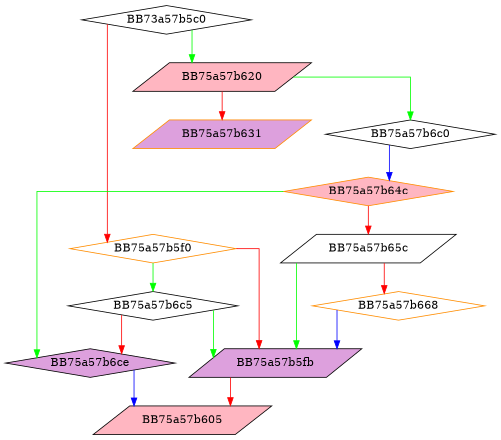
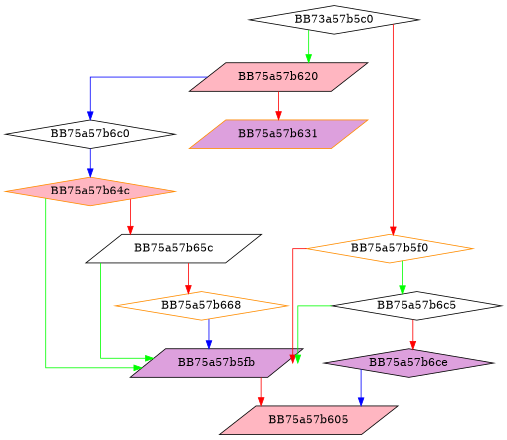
(369, 77) -> (131, 77)
(81, 191) -> (46, 327)
